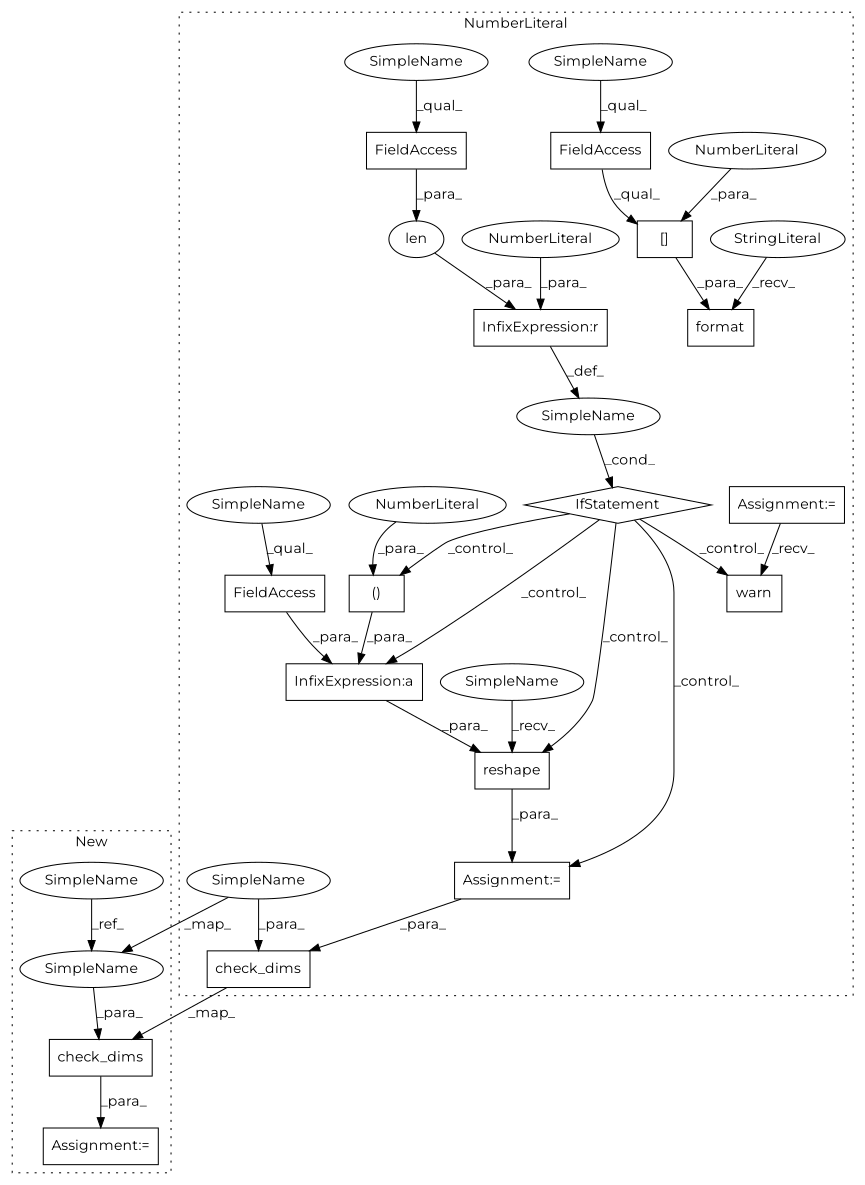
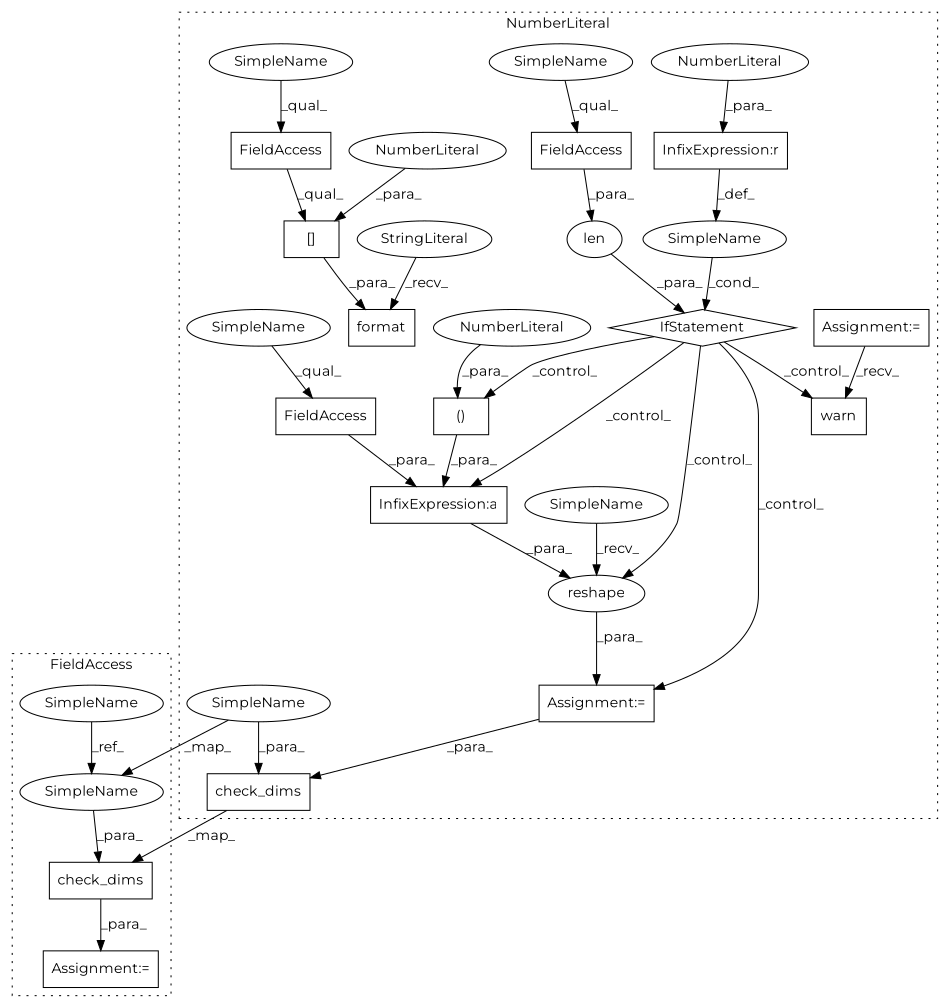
(471, 278) -> (643, 280)
(512, 771) -> (597, 594)
(92, 842) -> (92, 665)
